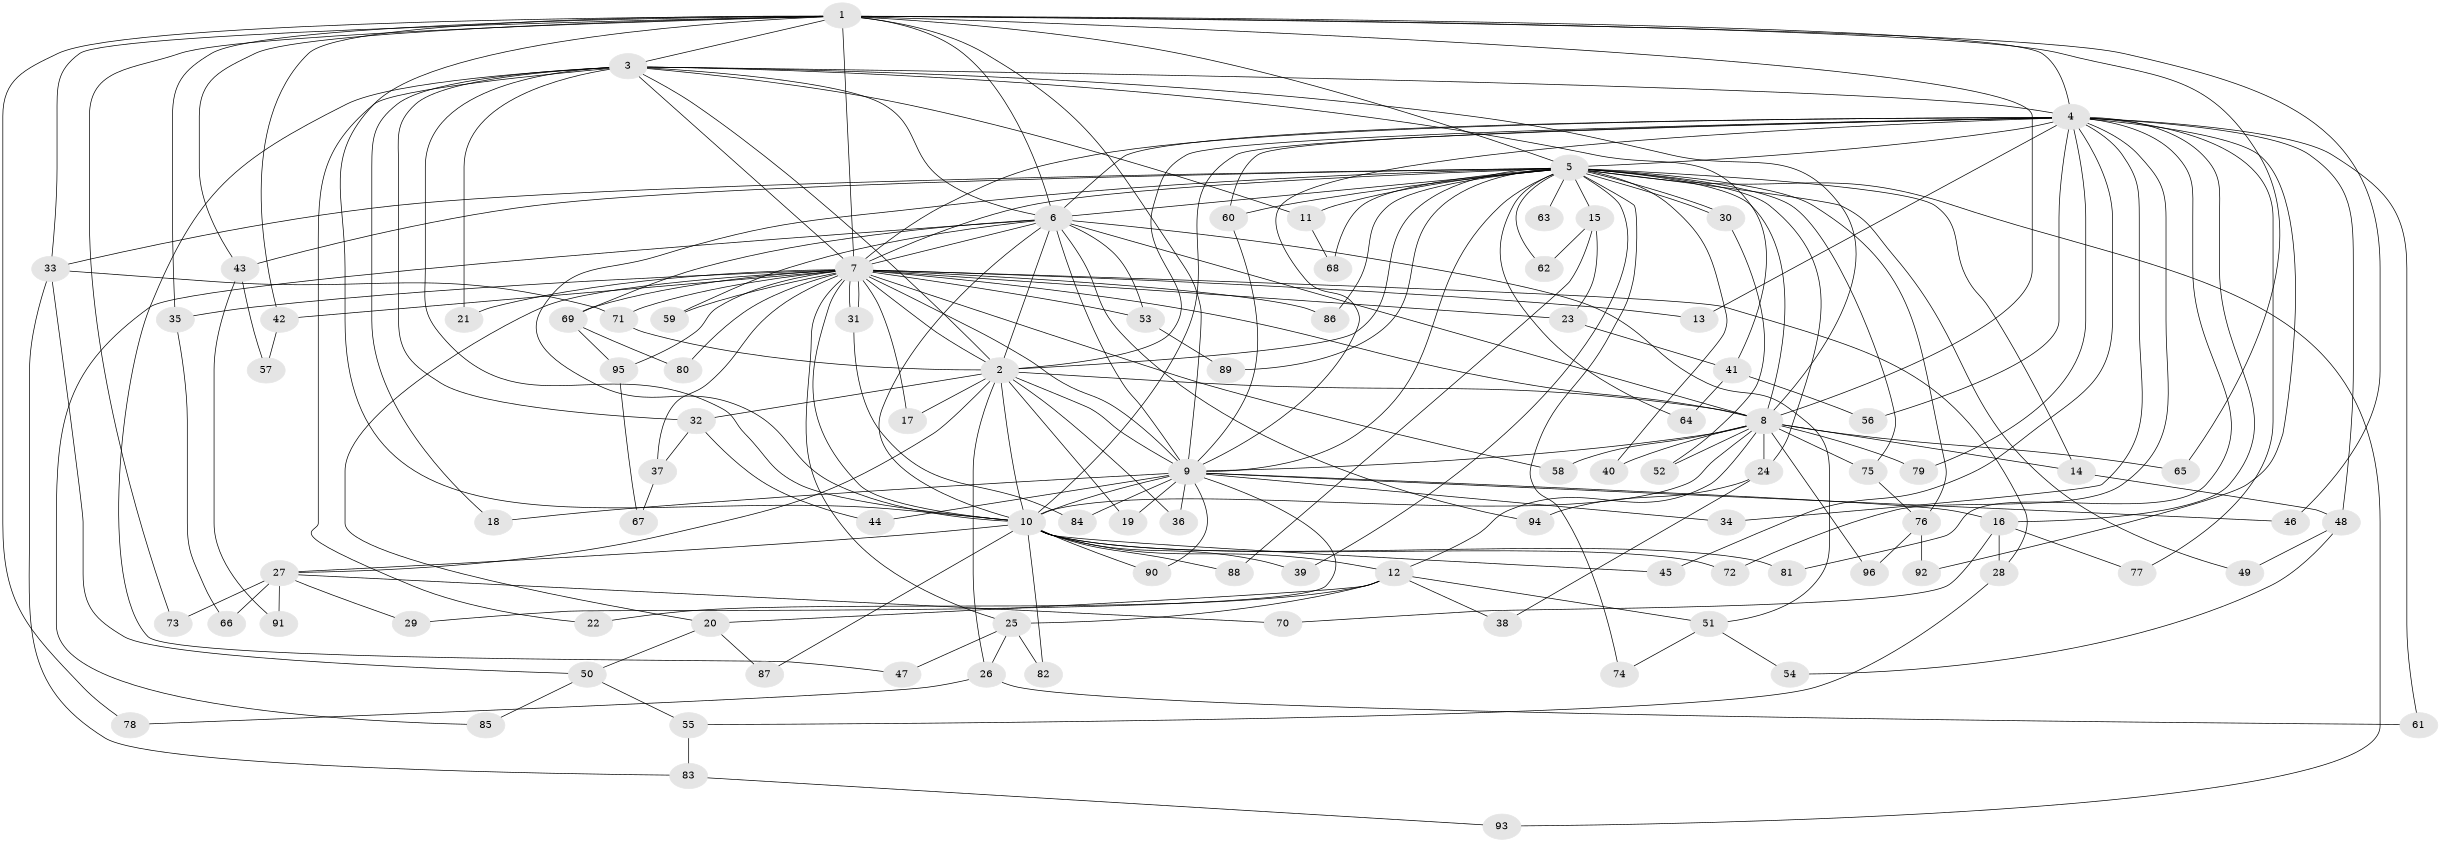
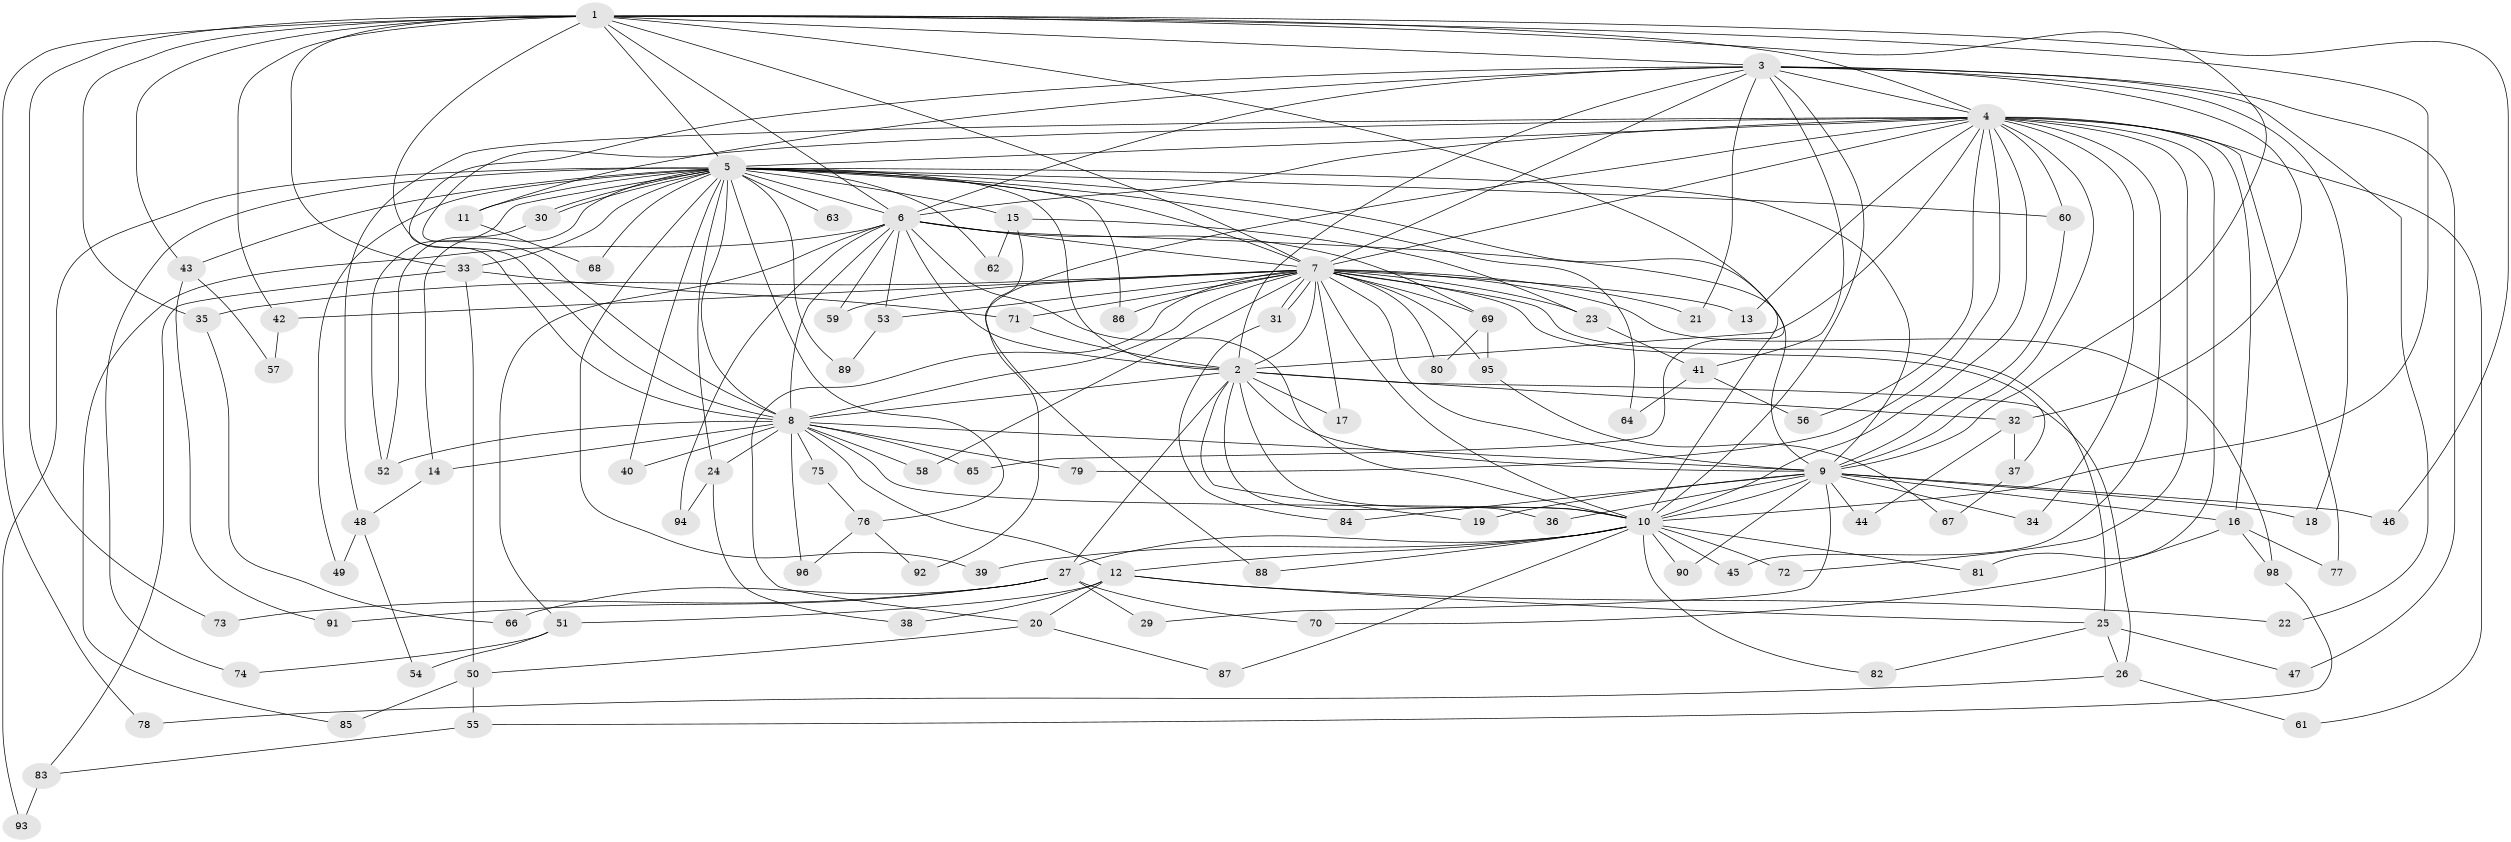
none -> (974, 138)
(1819, 235) -> (414, 246)
(1999, 573) -> (2273, 573)
